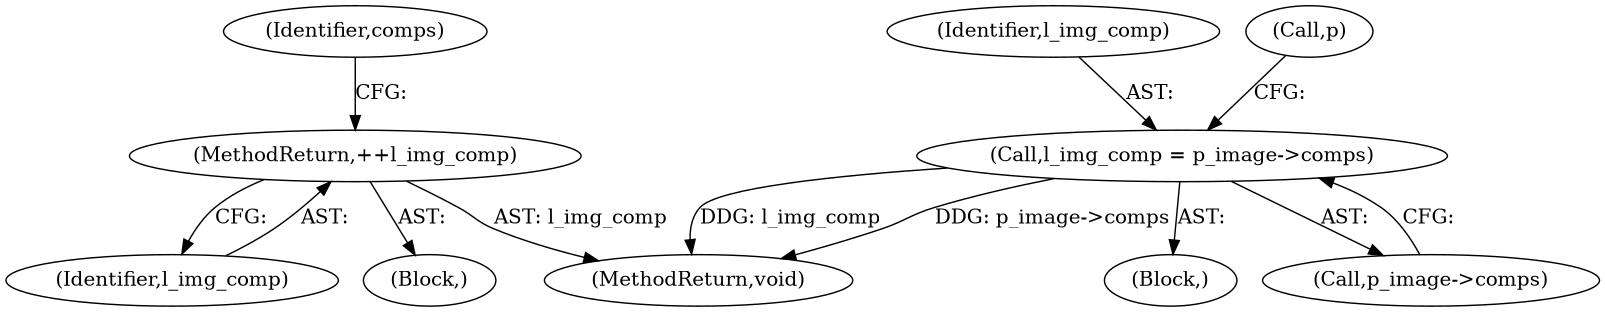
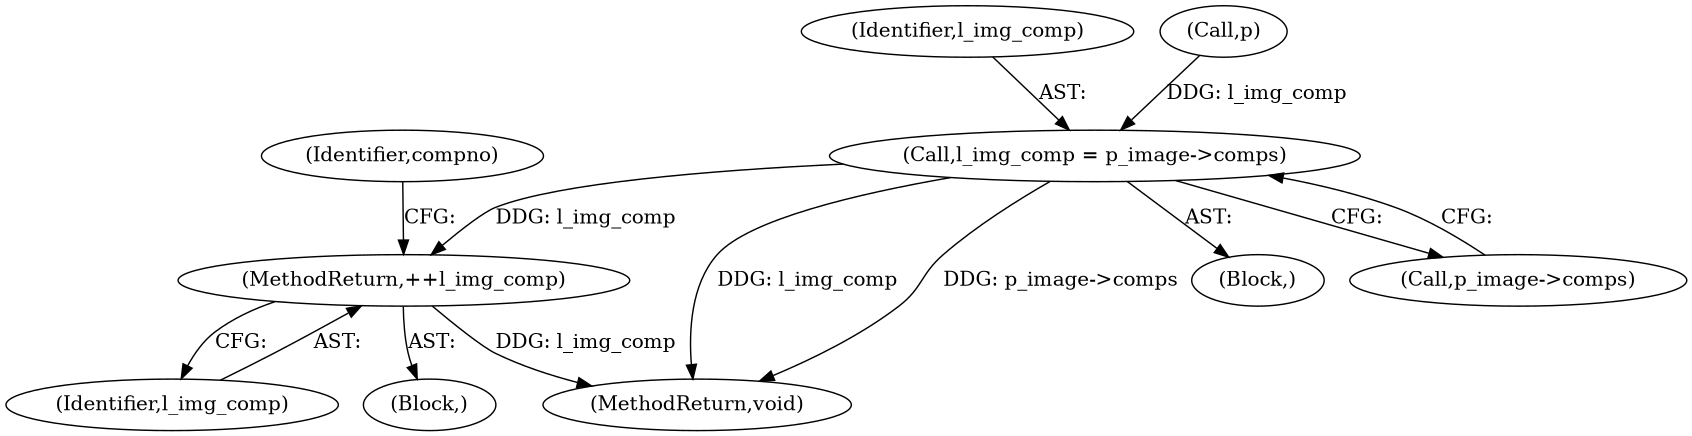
(355, 31) -> (402, 156)
(1283, 94) -> (1257, 94)
none -> (635, 180)
(581, 218) -> (586, 343)
(1348, 218) -> (1360, 218)
